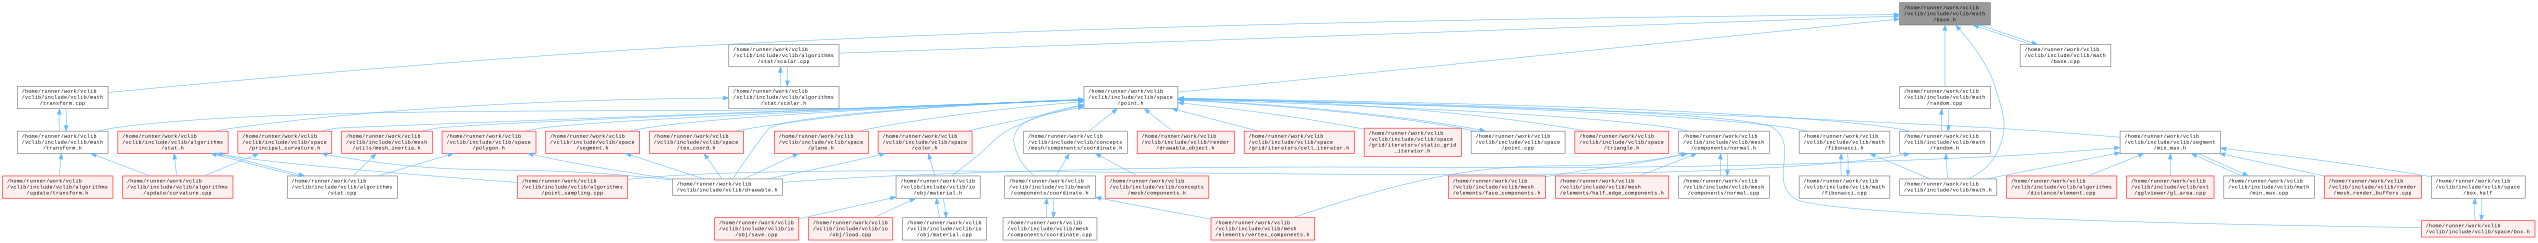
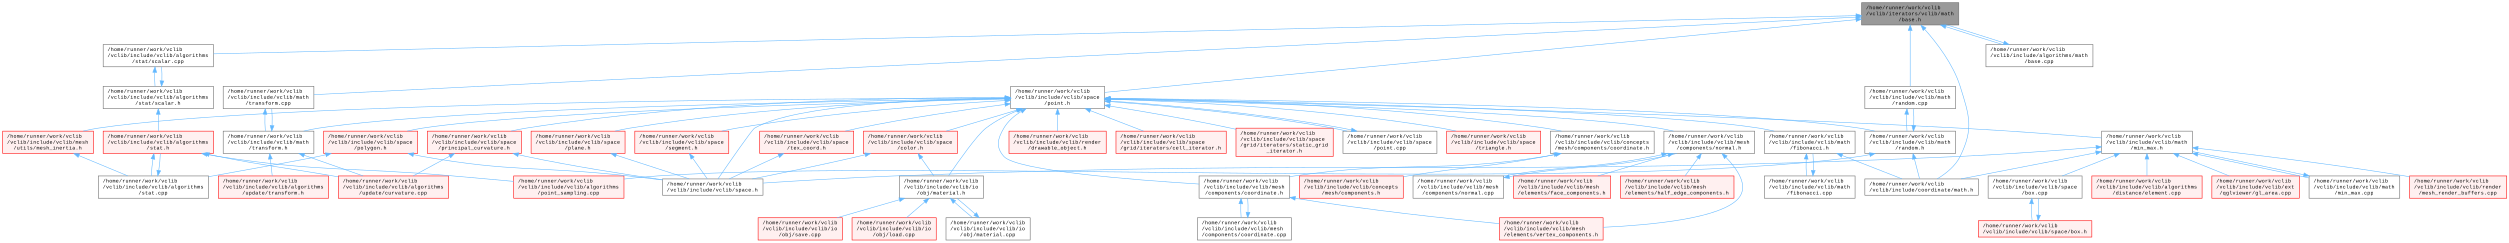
(1945, 14) -> (1910, 14)
(2066, 56) -> (2039, 56)
(2170, 142) -> (2147, 142)
(1784, 182) -> none
(727, 187) -> (713, 187)
(1948, 187) -> (1922, 187)
(2478, 187) -> (2035, 187)
